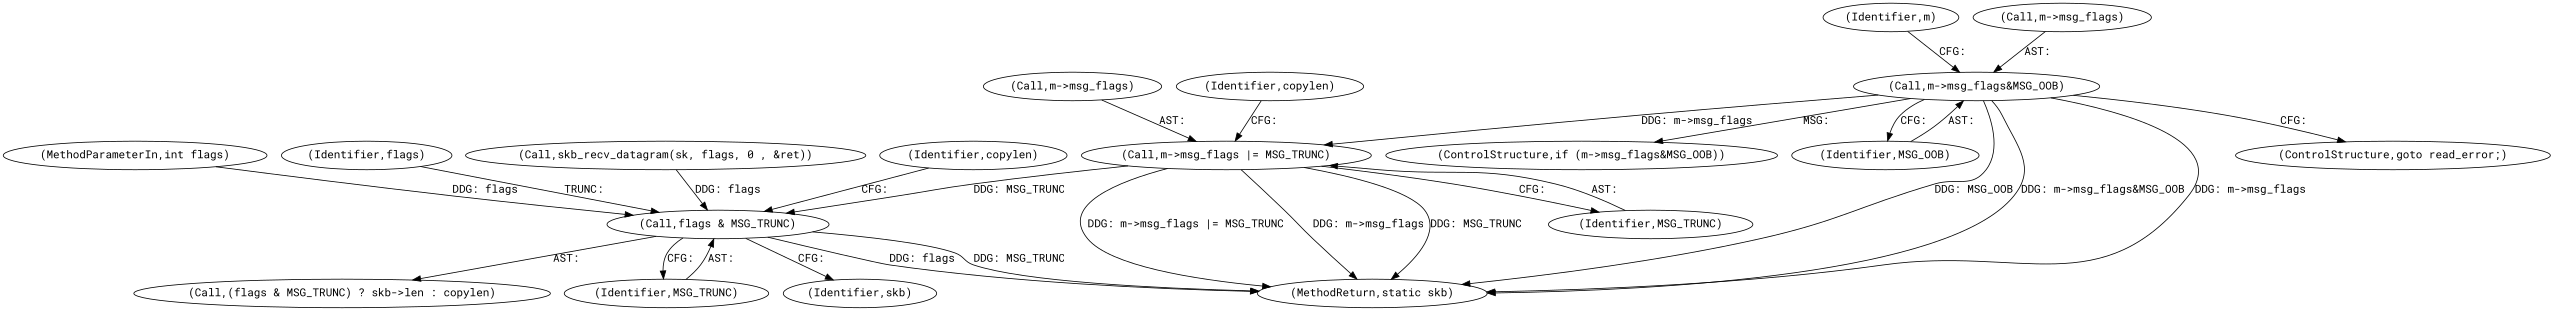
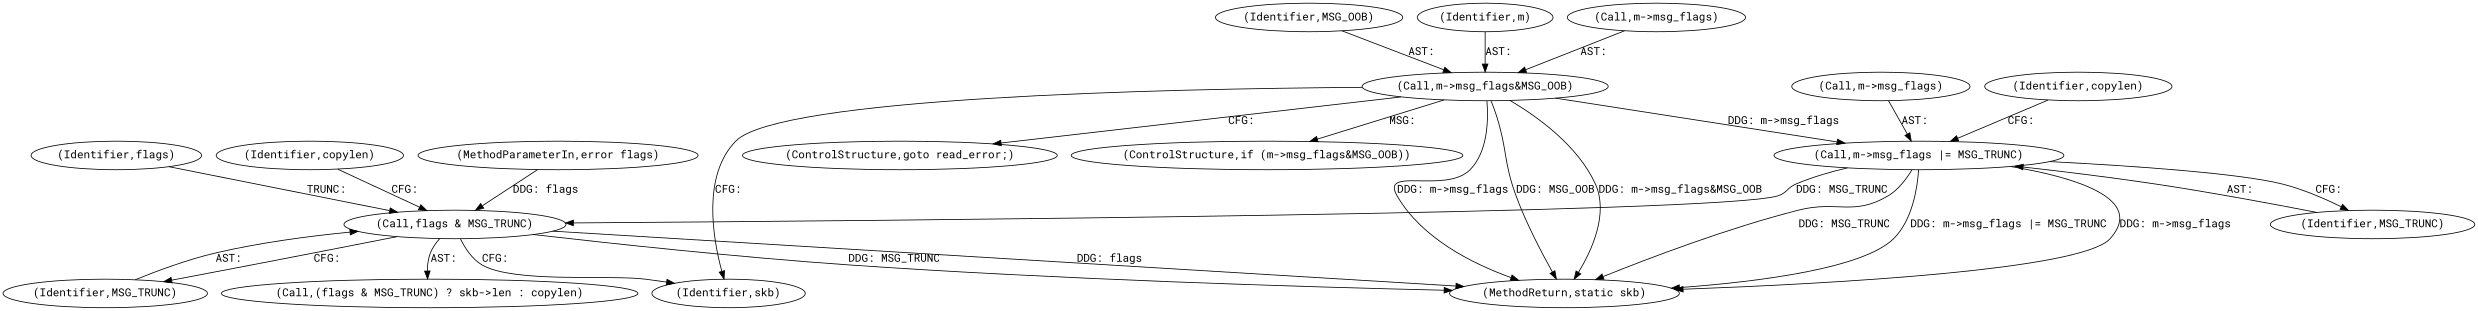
(1956, 52) -> (1502, 52)
(1903, 112) -> (978, 99)
(135, 155) -> (558, 155)
(666, 155) -> none
